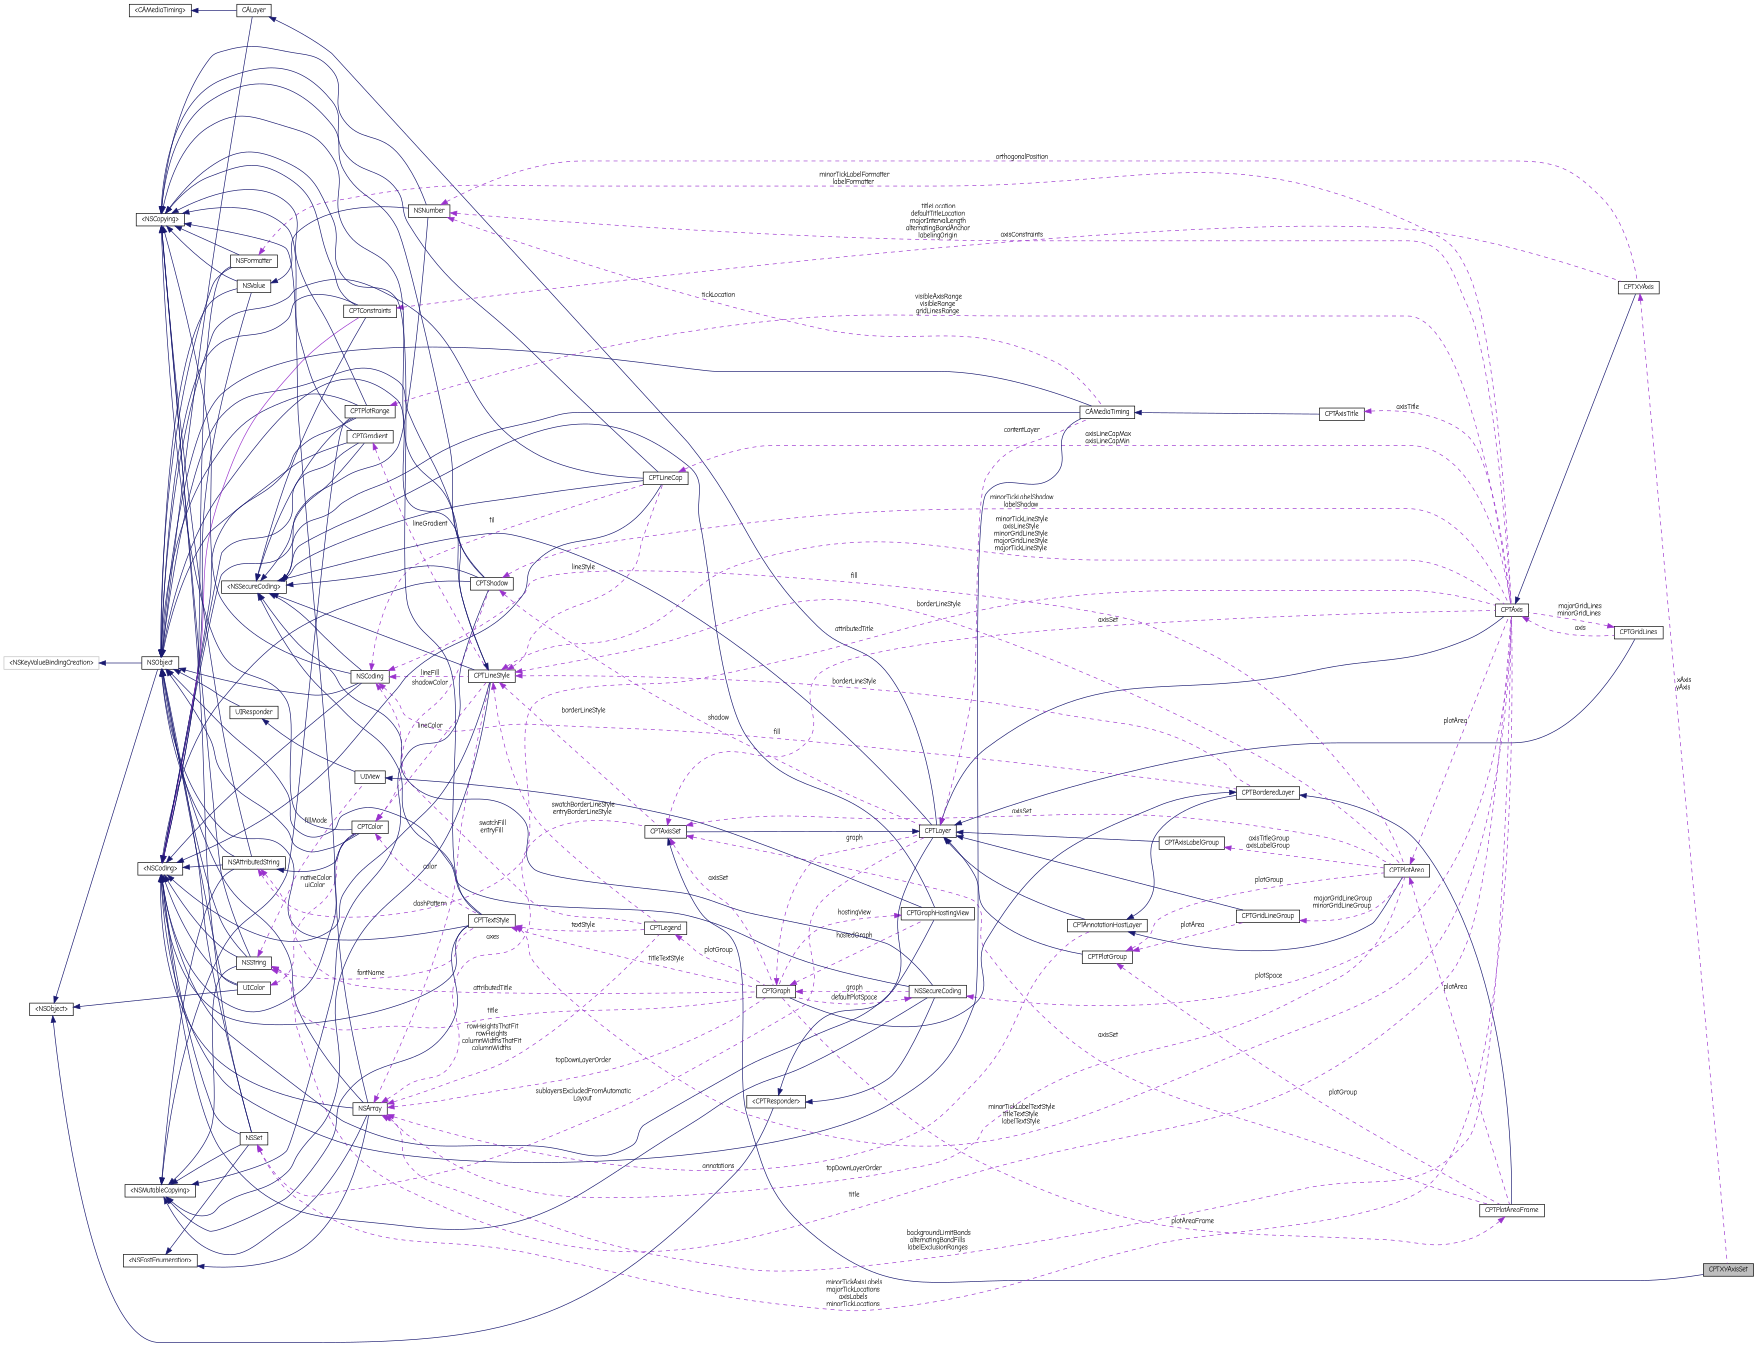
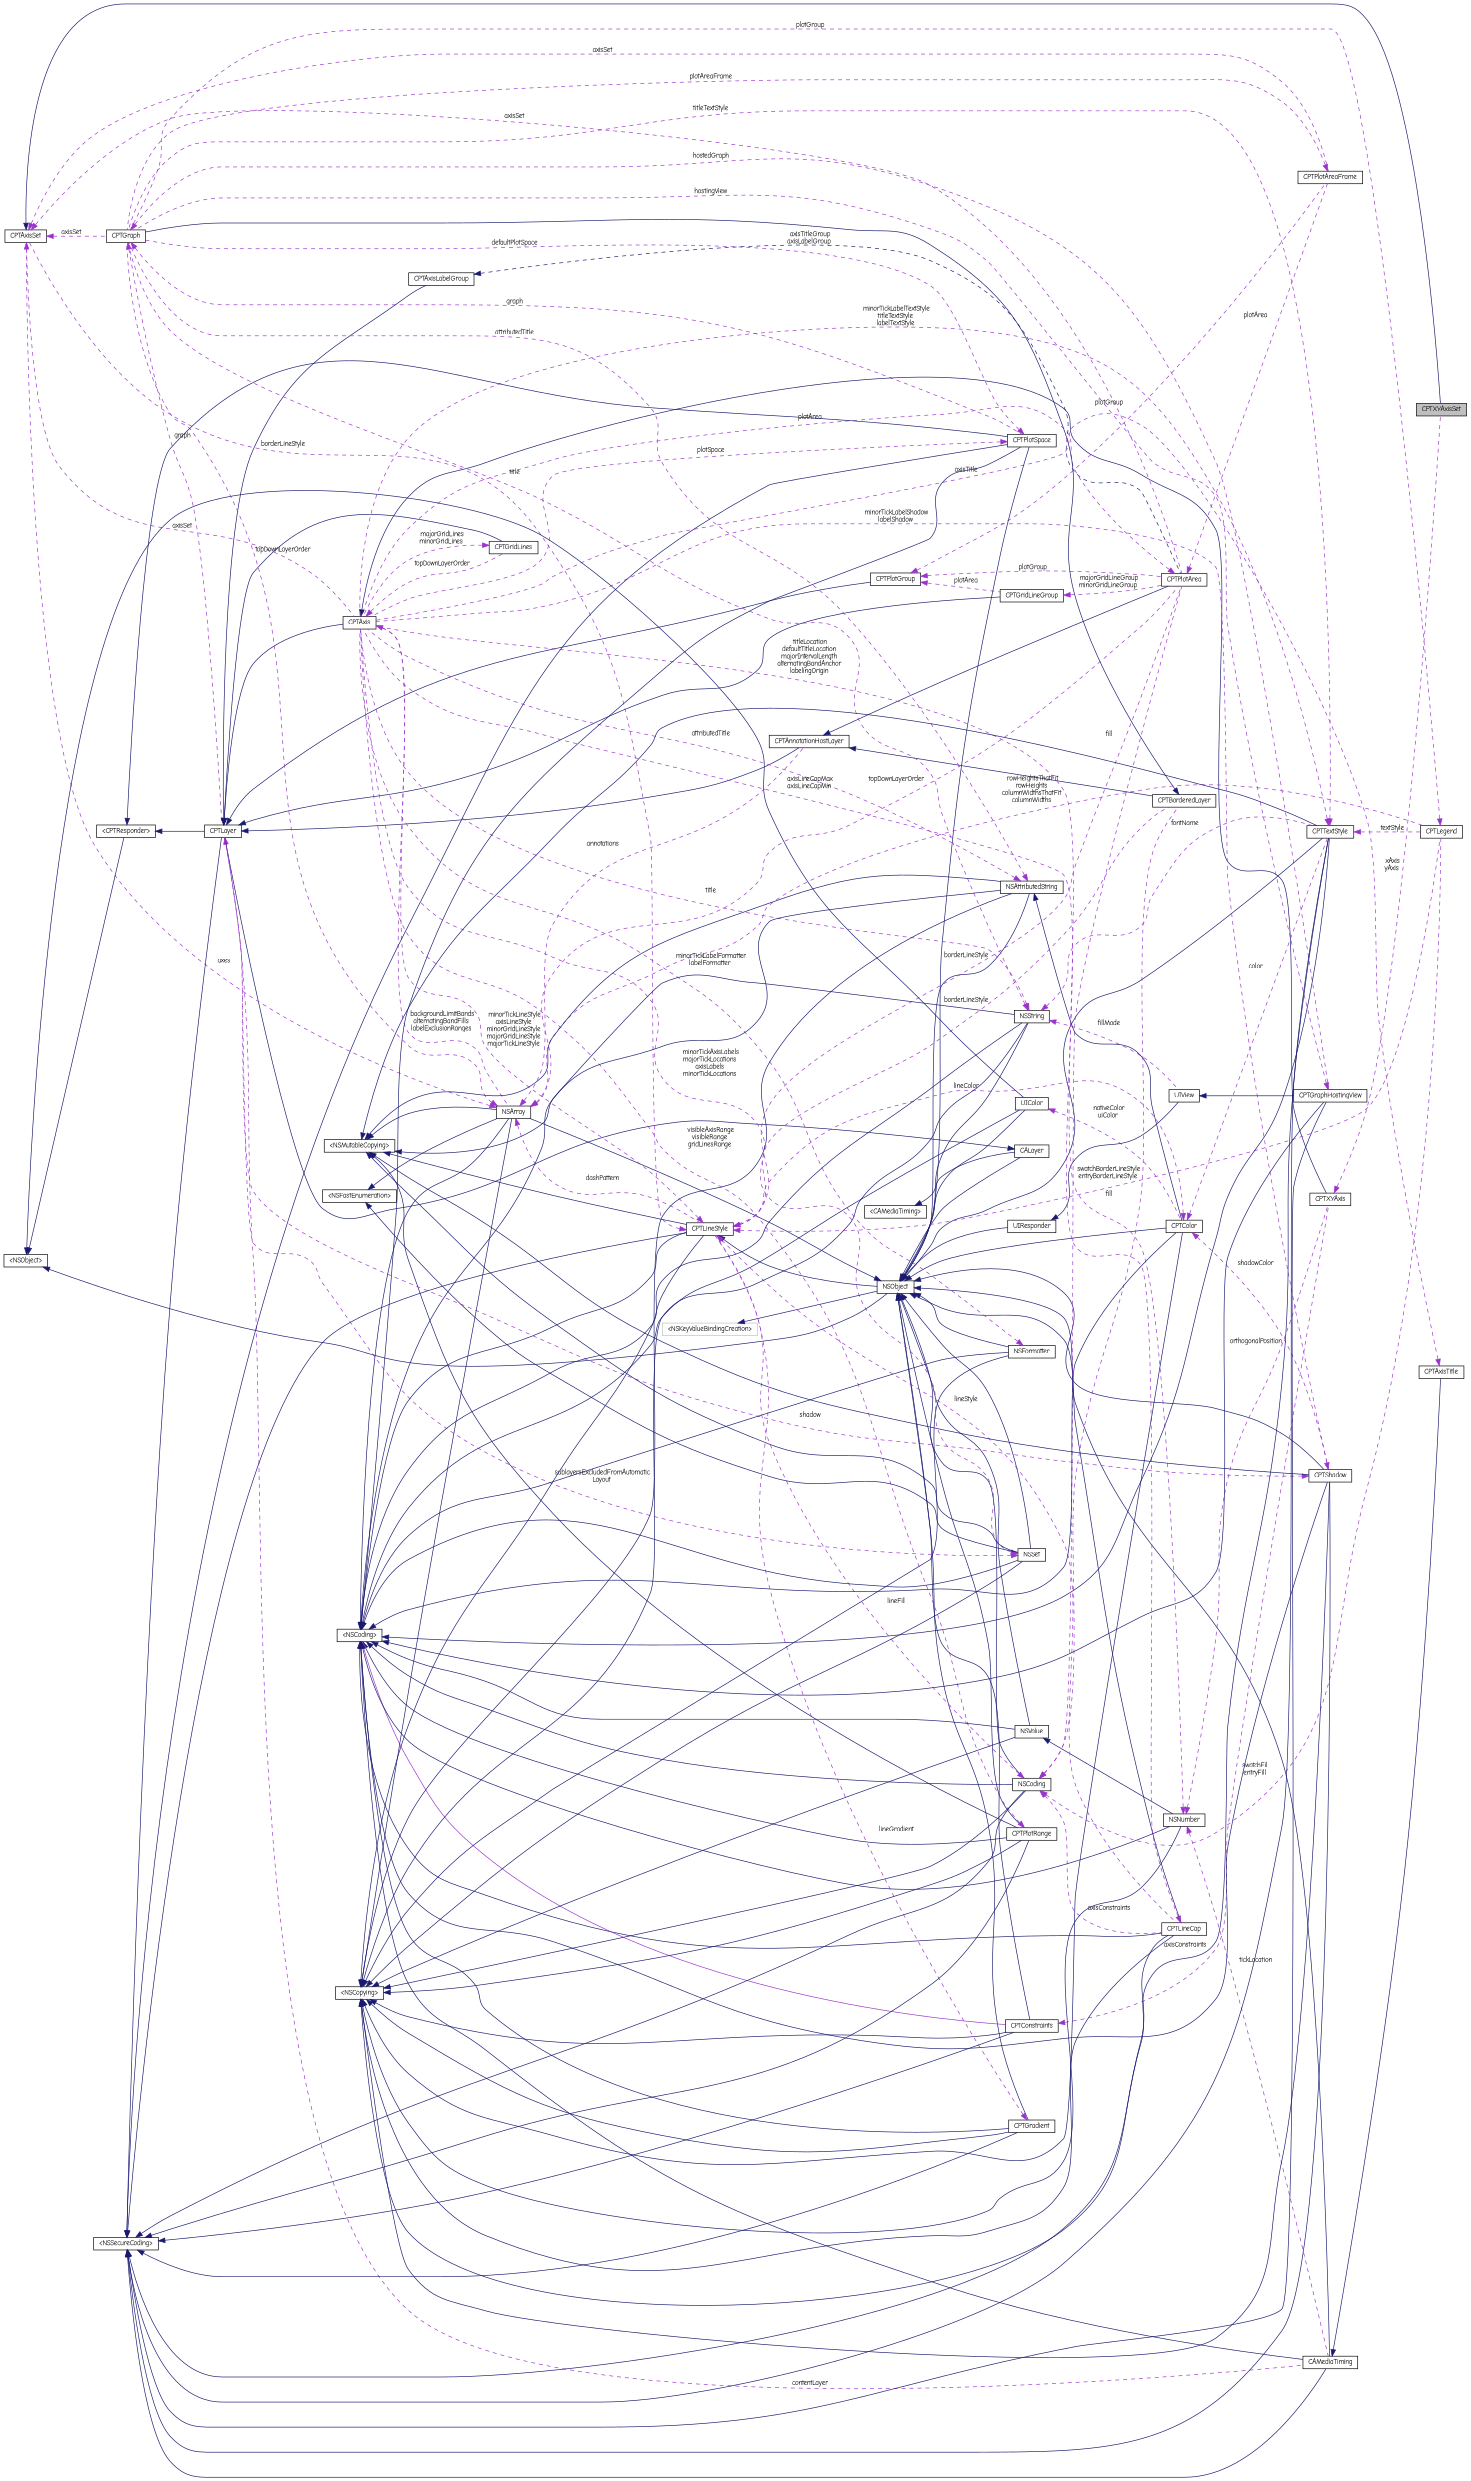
(492, 521) -> (1108, 1908)
(1579, 628) -> (441, 564)
(799, 832) -> none
(1307, 858) -> (922, 258)
(1476, 956) -> none
(938, 992) -> (1032, 441)
(1173, 1216) -> (398, 965)
